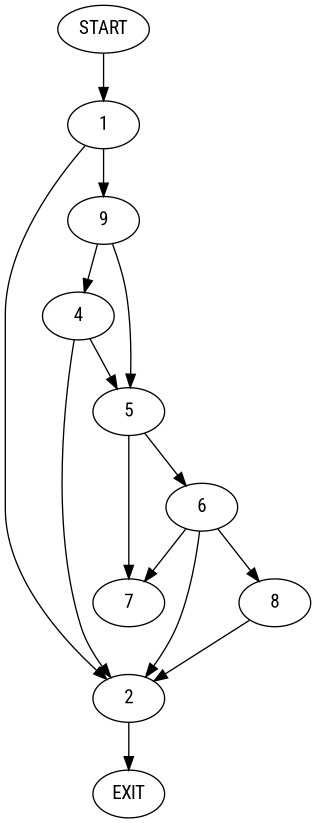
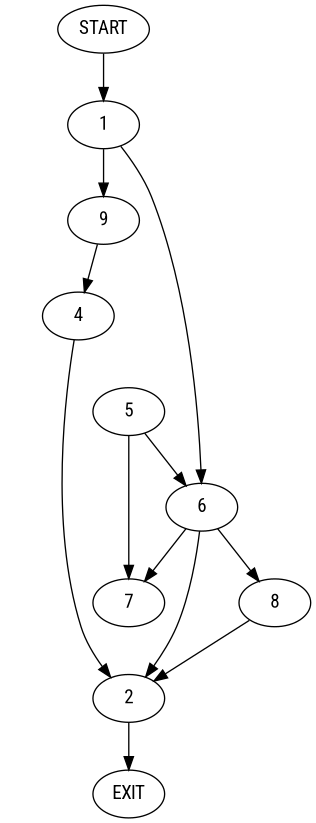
(128, 308) -> none
(100, 358) -> none
(5, 412) -> (181, 302)
